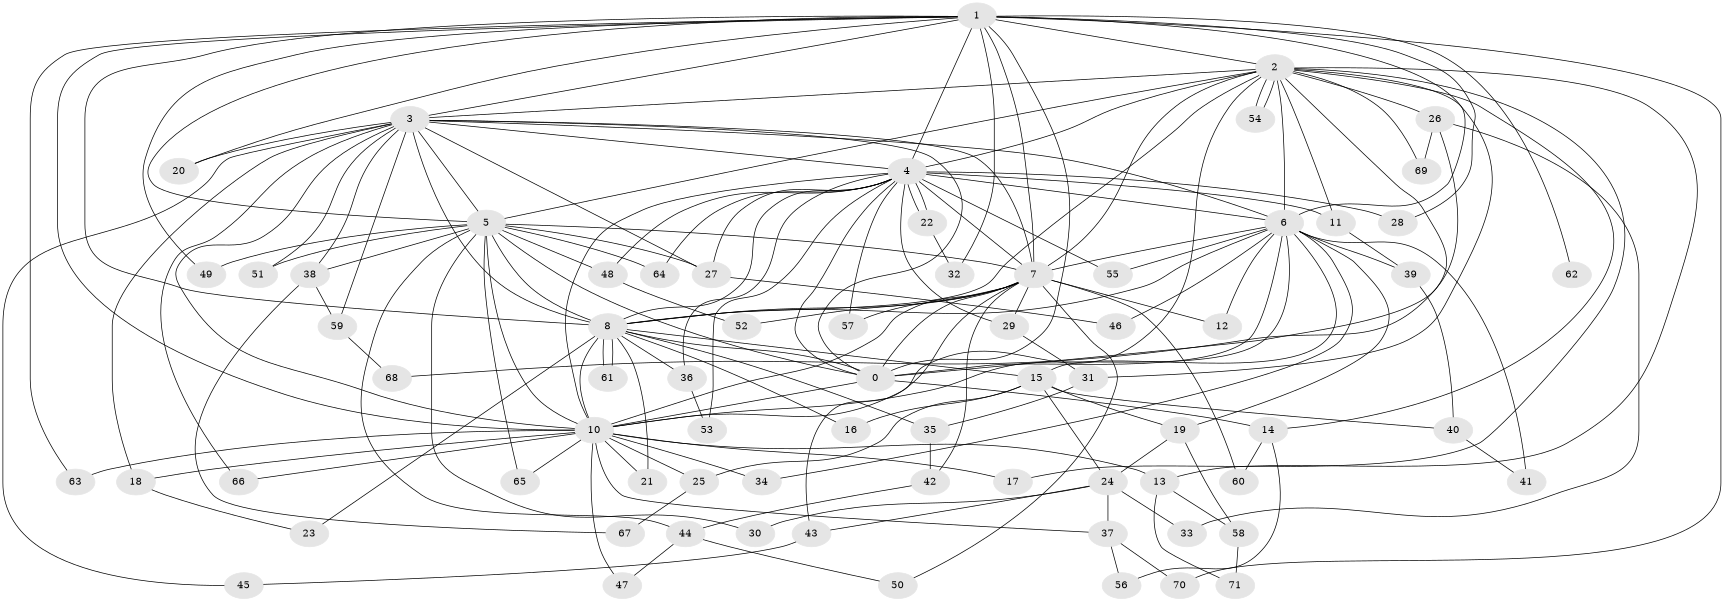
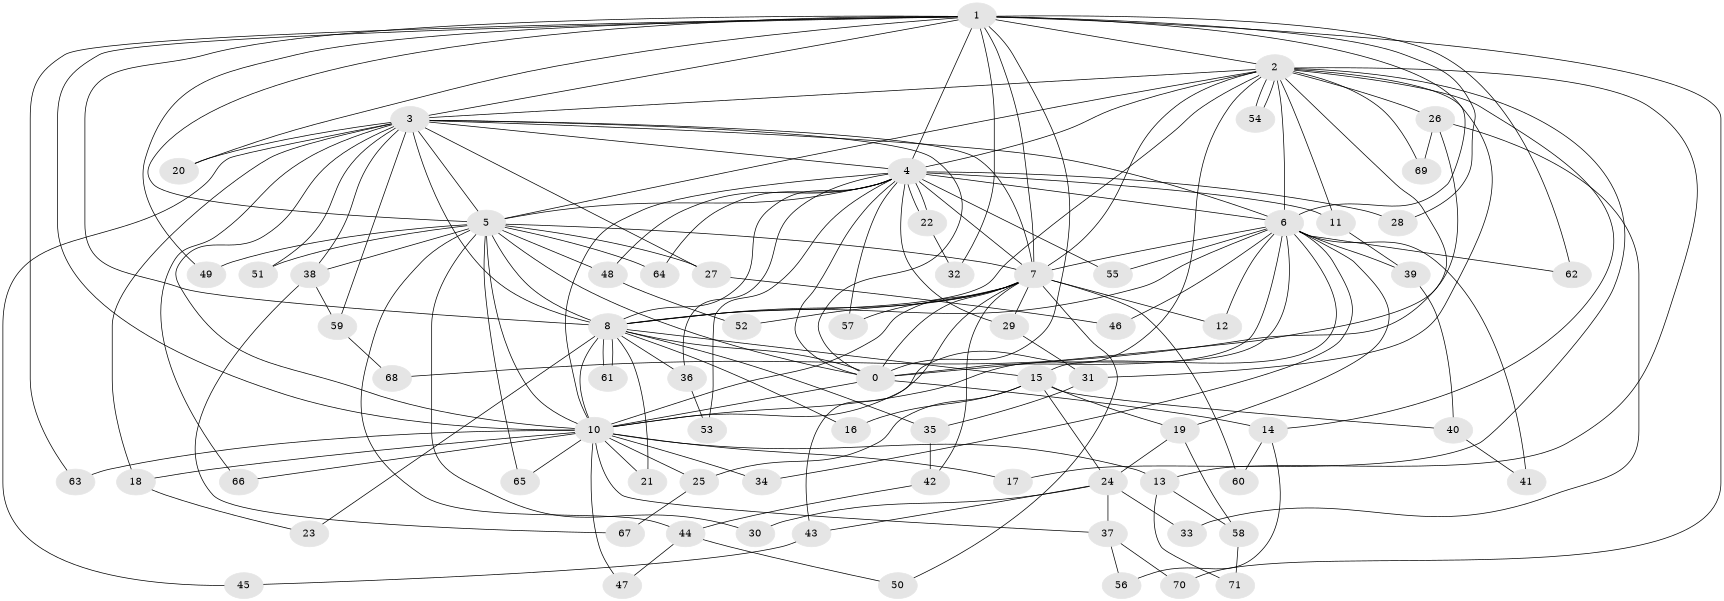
(755, 201) -> (689, 203)
none -> (1438, 255)
